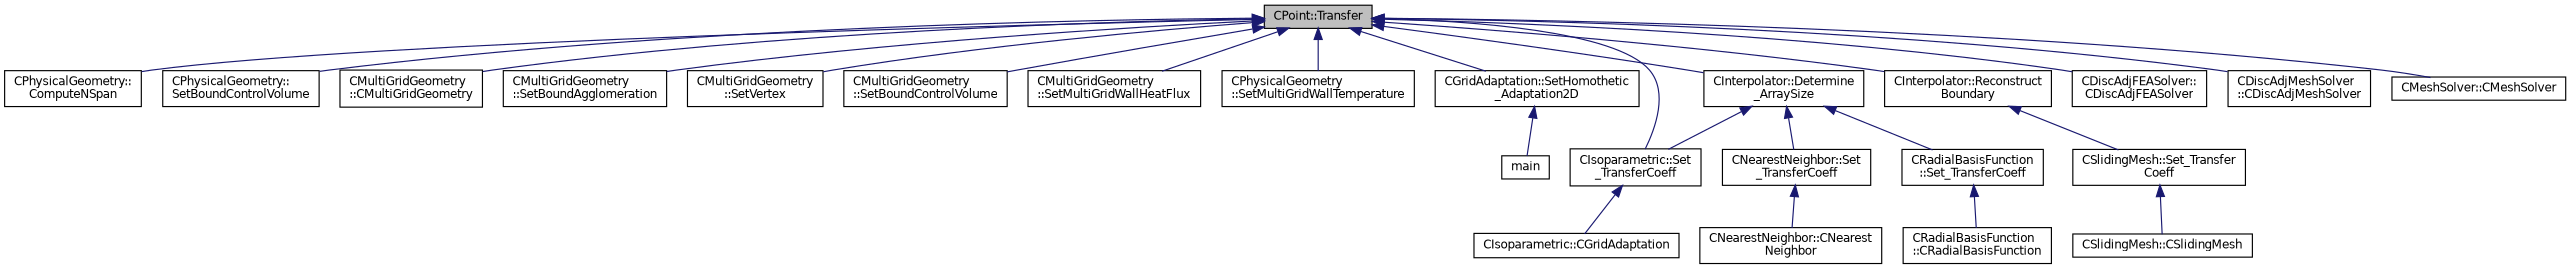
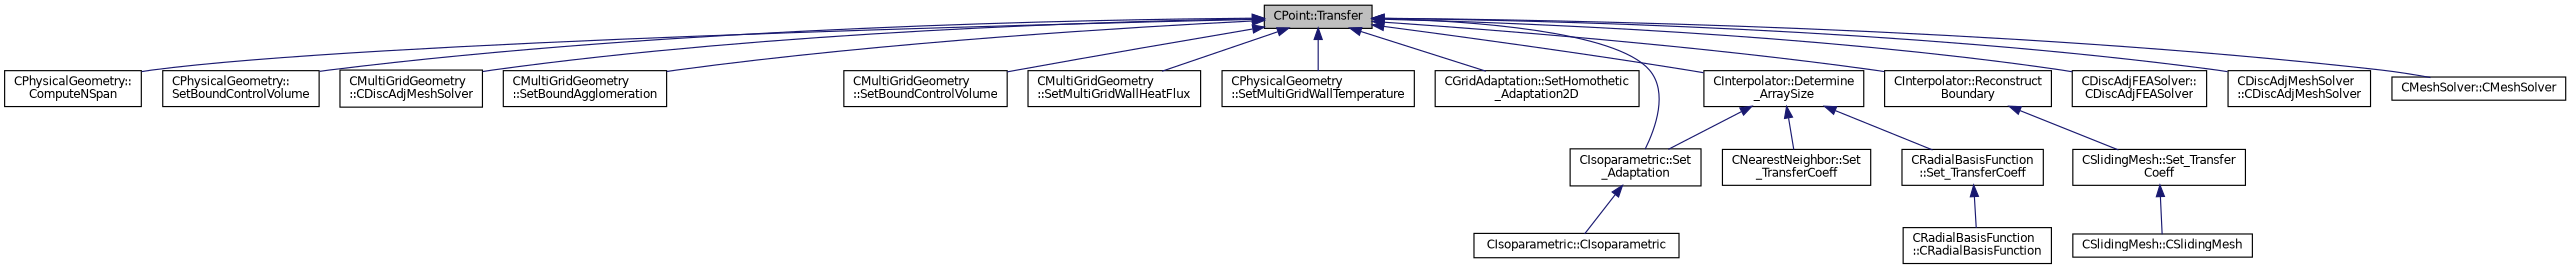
(411, 89) -> (411, 89)
(755, 89) -> none
(1526, 167) -> none
(1636, 167) -> (1636, 167)
(1576, 246) -> (1576, 246)
(1791, 246) -> none
